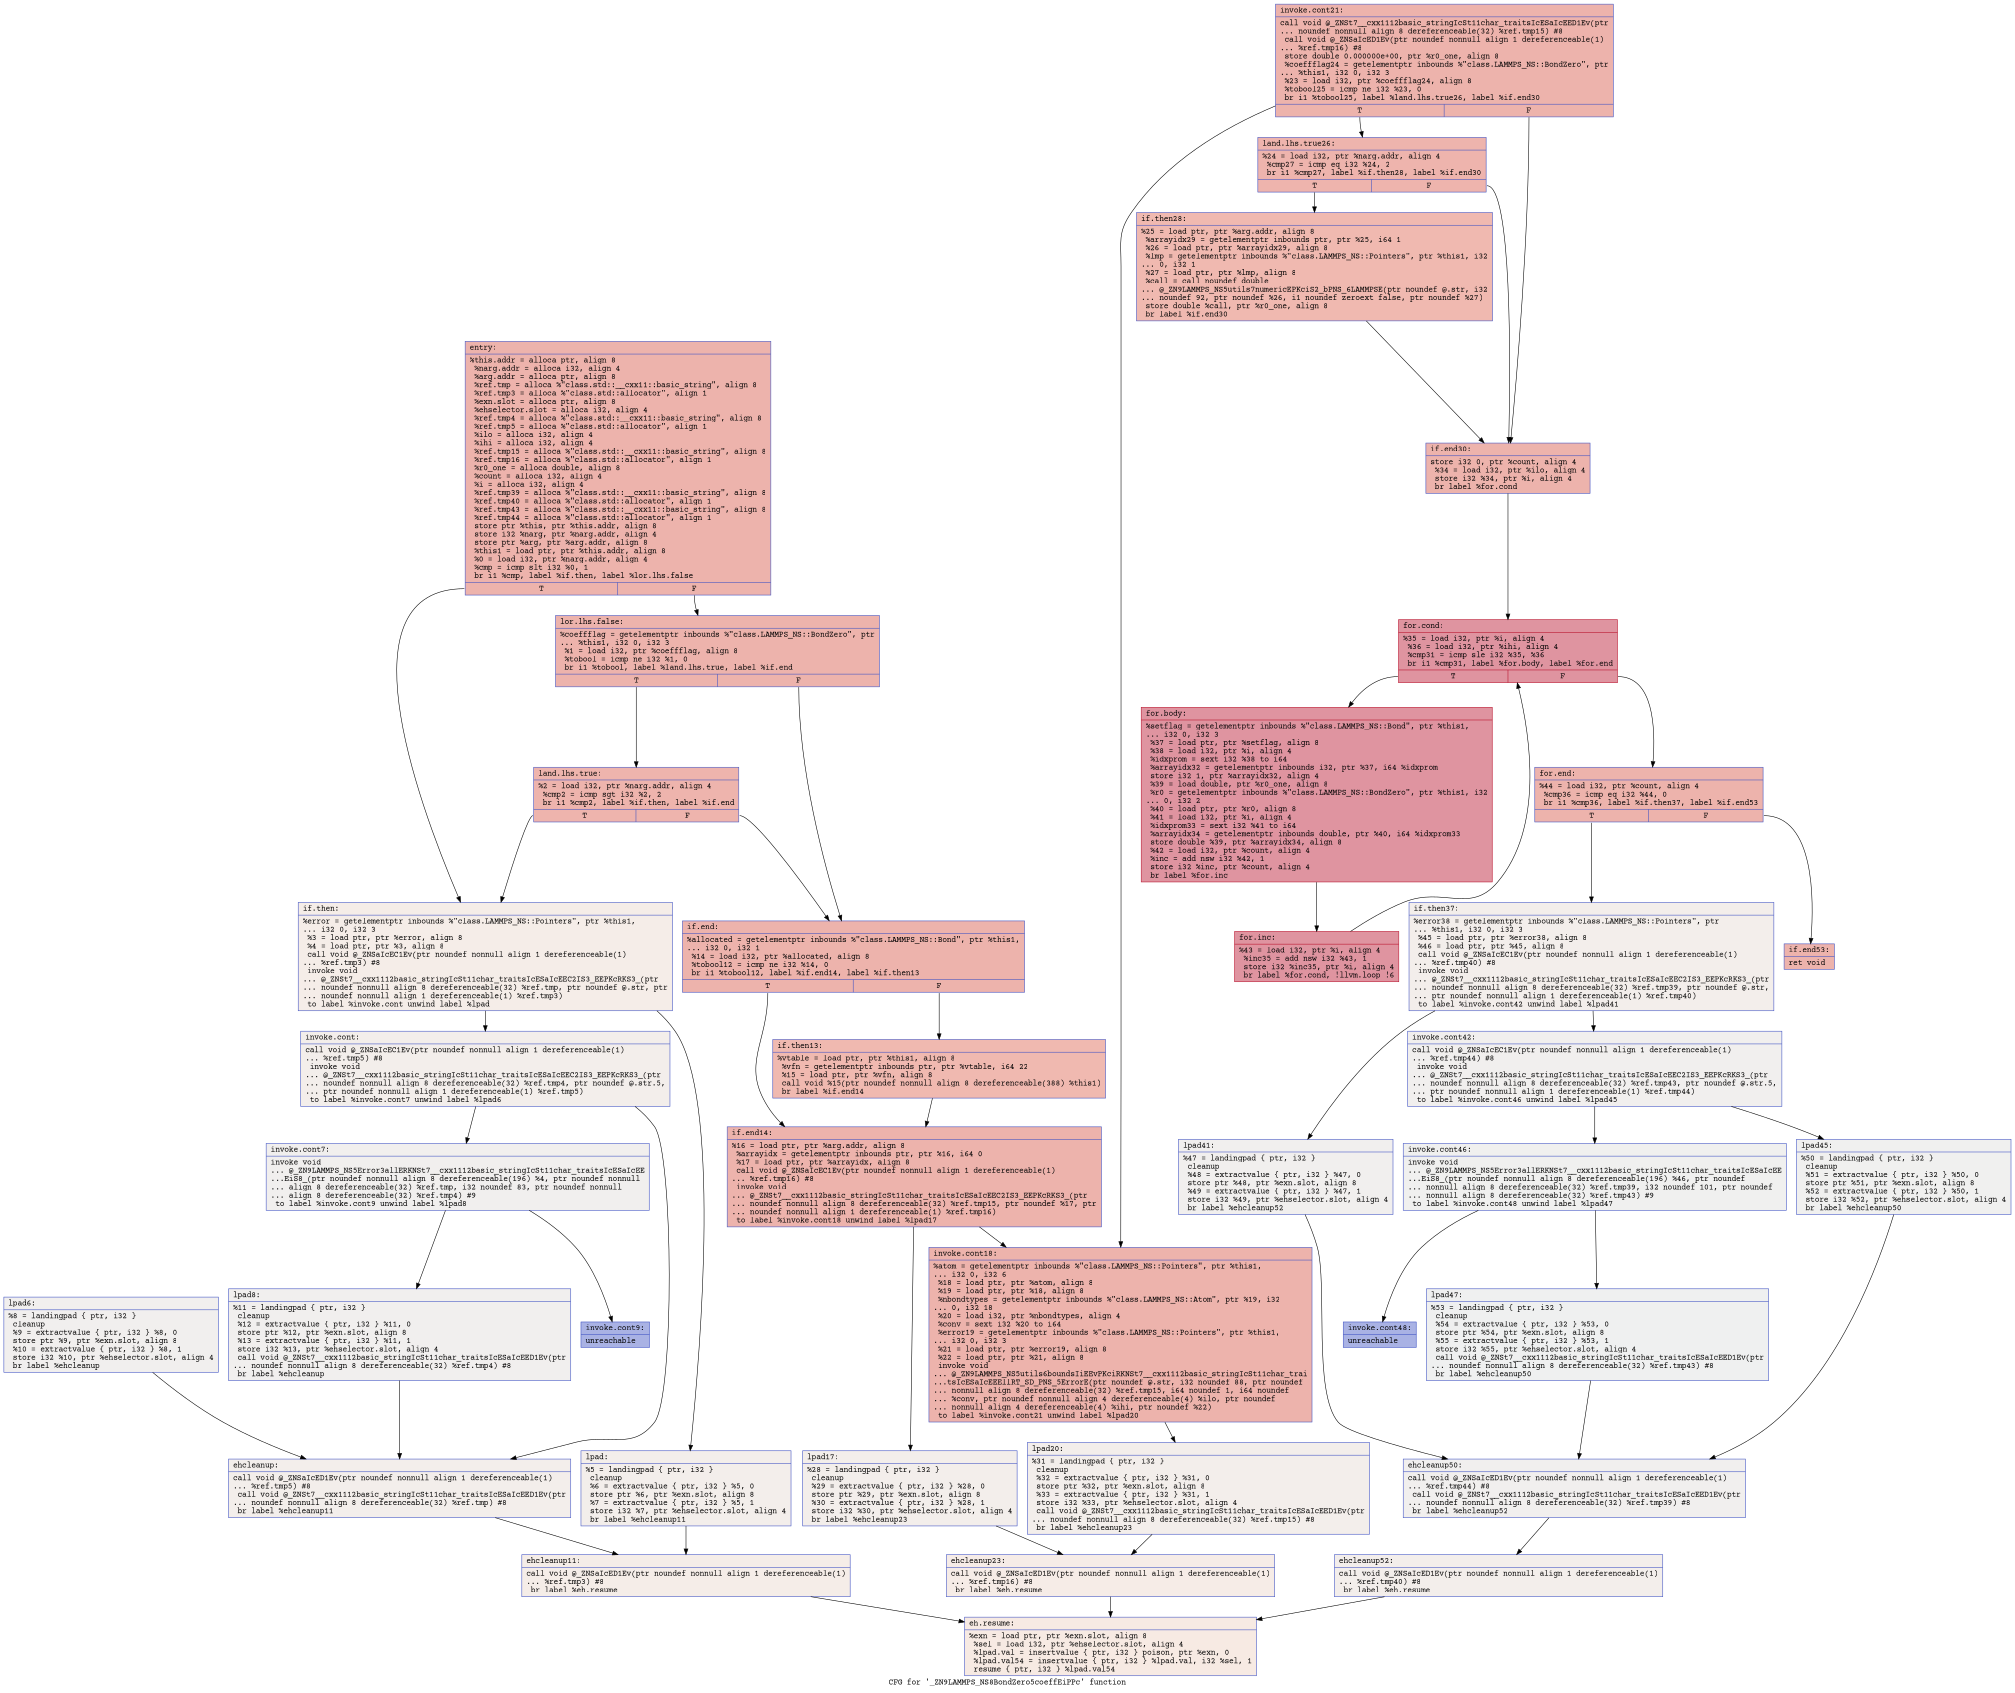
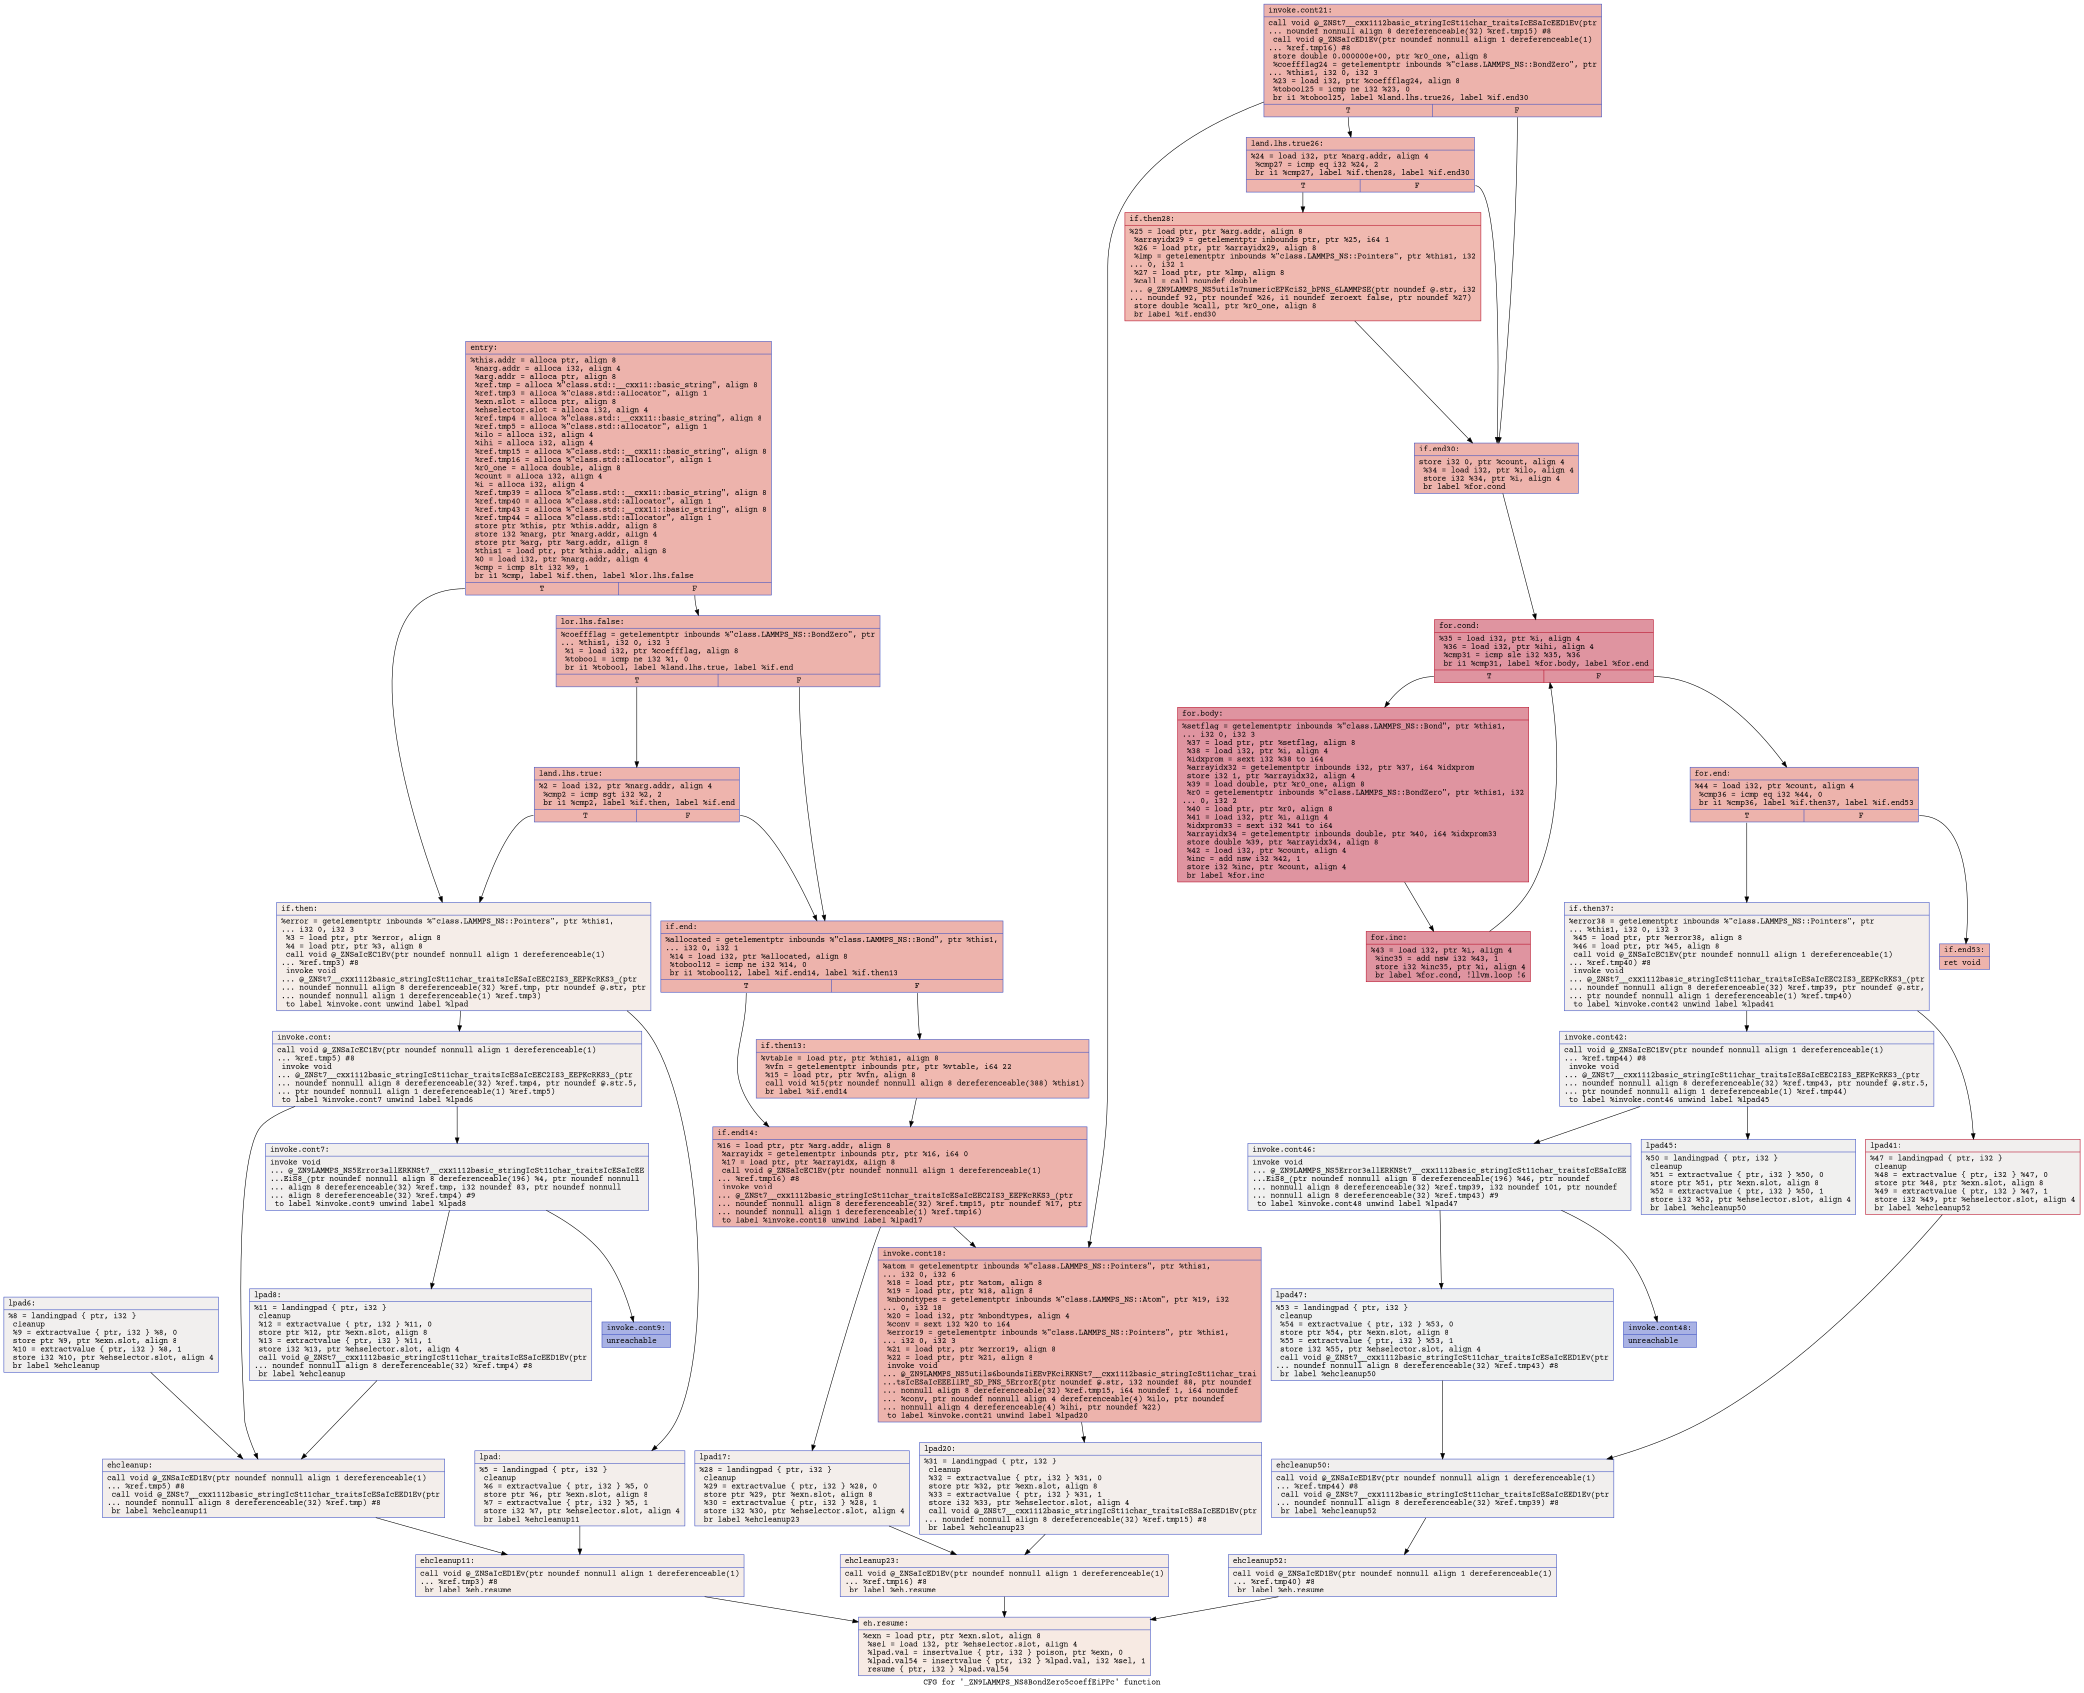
(1315, 267) -> (1303, 267)
(529, 567) -> (530, 567)
(1286, 1177) -> (1973, 1177)
(1830, 1356) -> none
